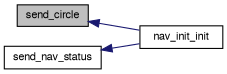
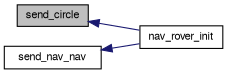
(181, 37) -> (181, 37)
(53, 58) -> (53, 58)
